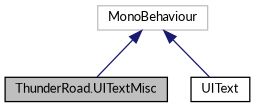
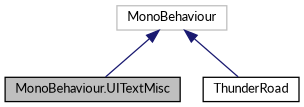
(86, 89) -> (93, 89)
(220, 89) -> (251, 89)
